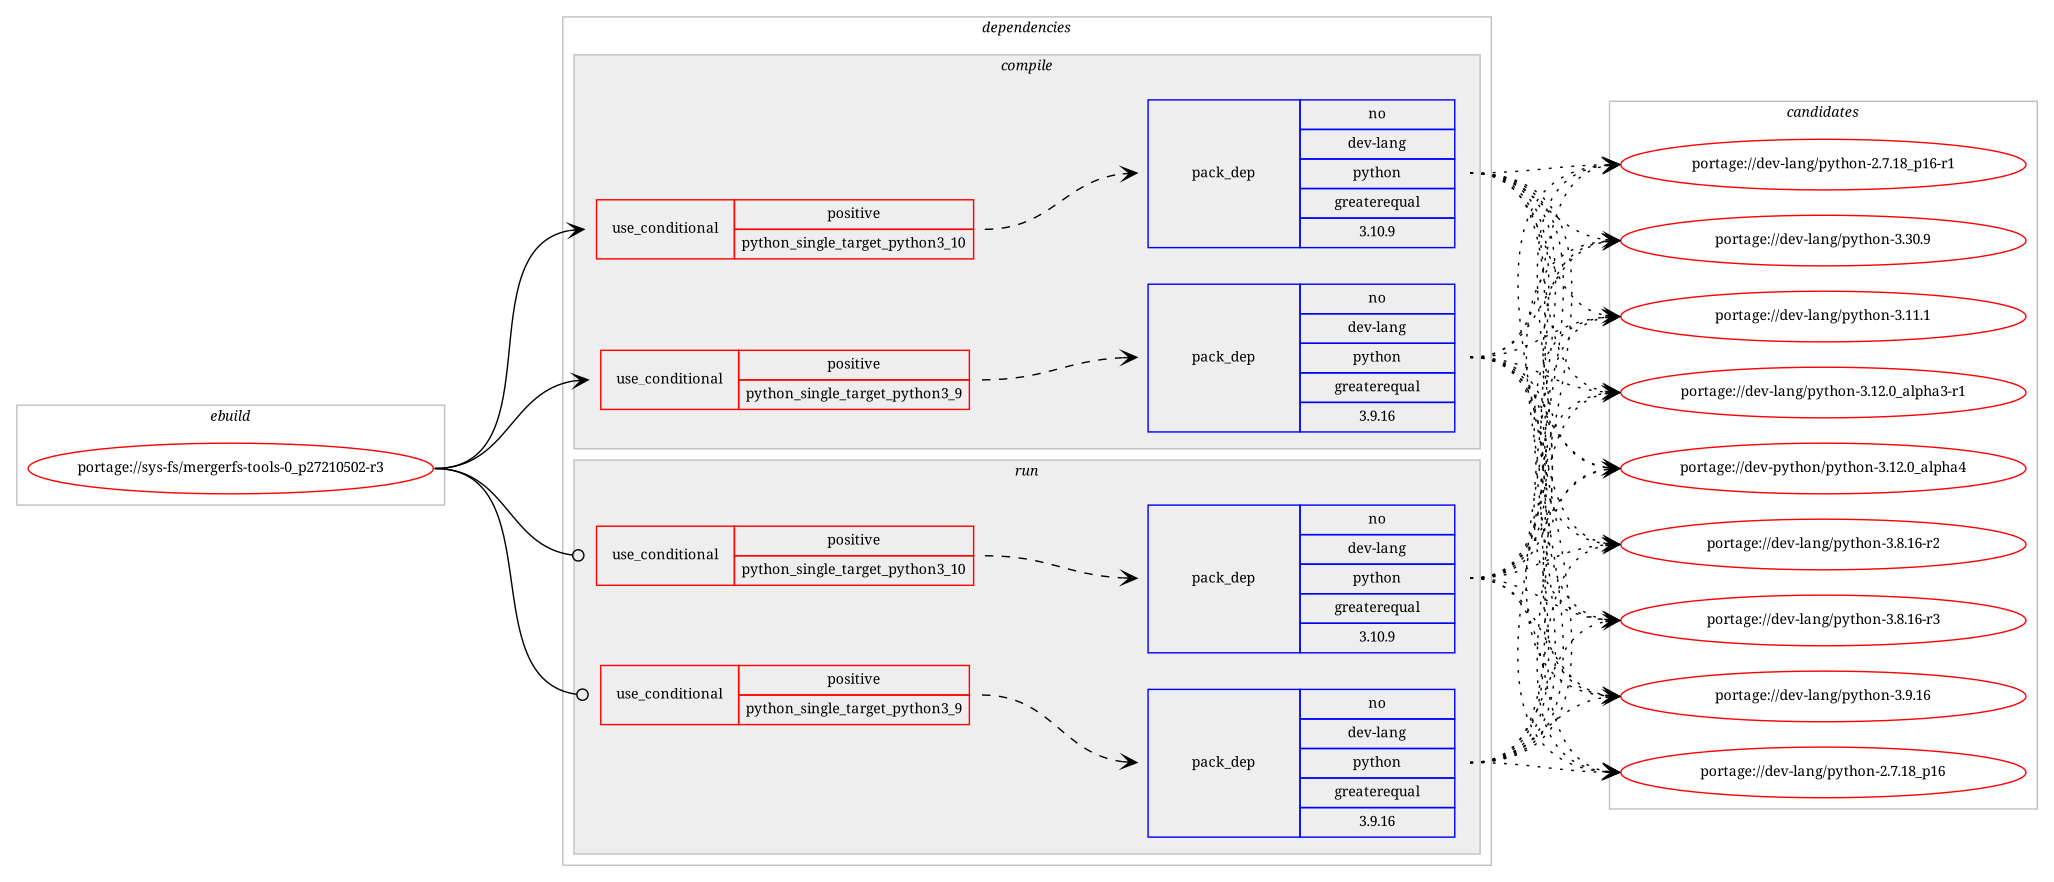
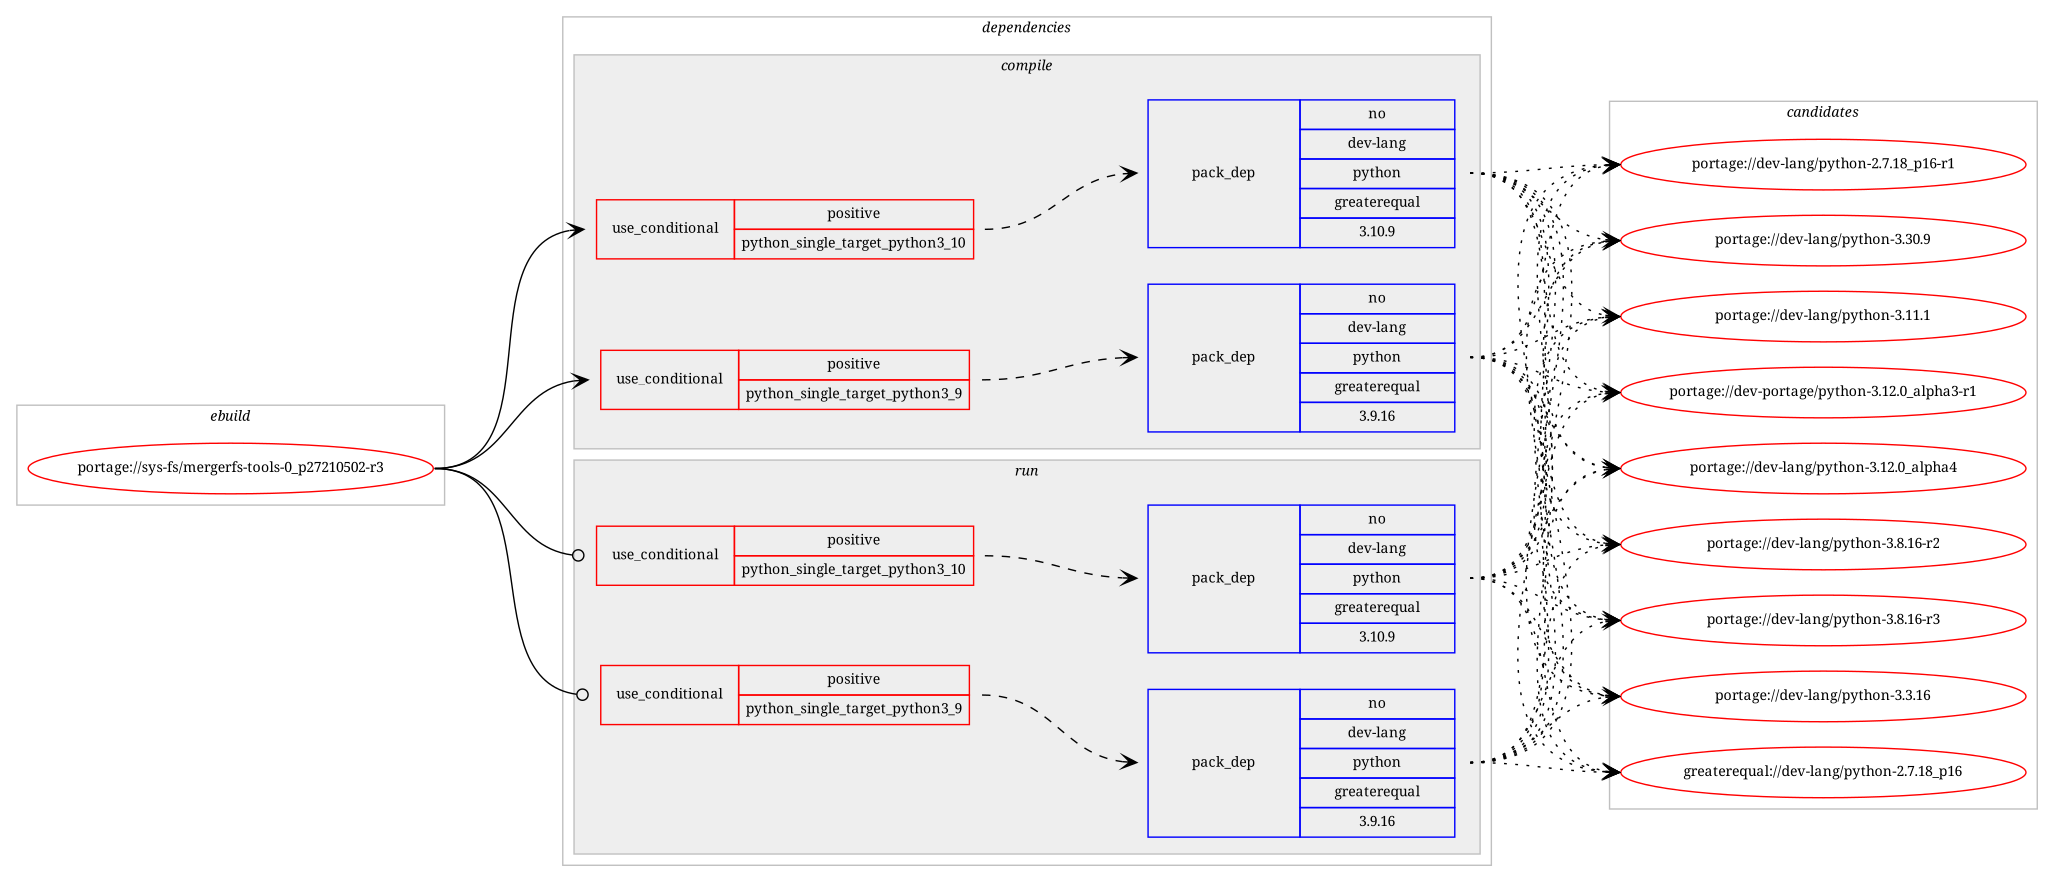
(1823, 393) -> (1823, 393)
(1823, 469) -> (1823, 469)
(1823, 696) -> (1823, 696)
(1823, 772) -> (1823, 772)
